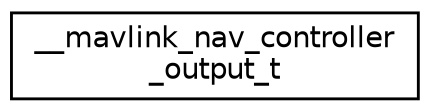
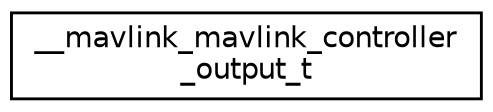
(215, 56) -> (246, 56)
